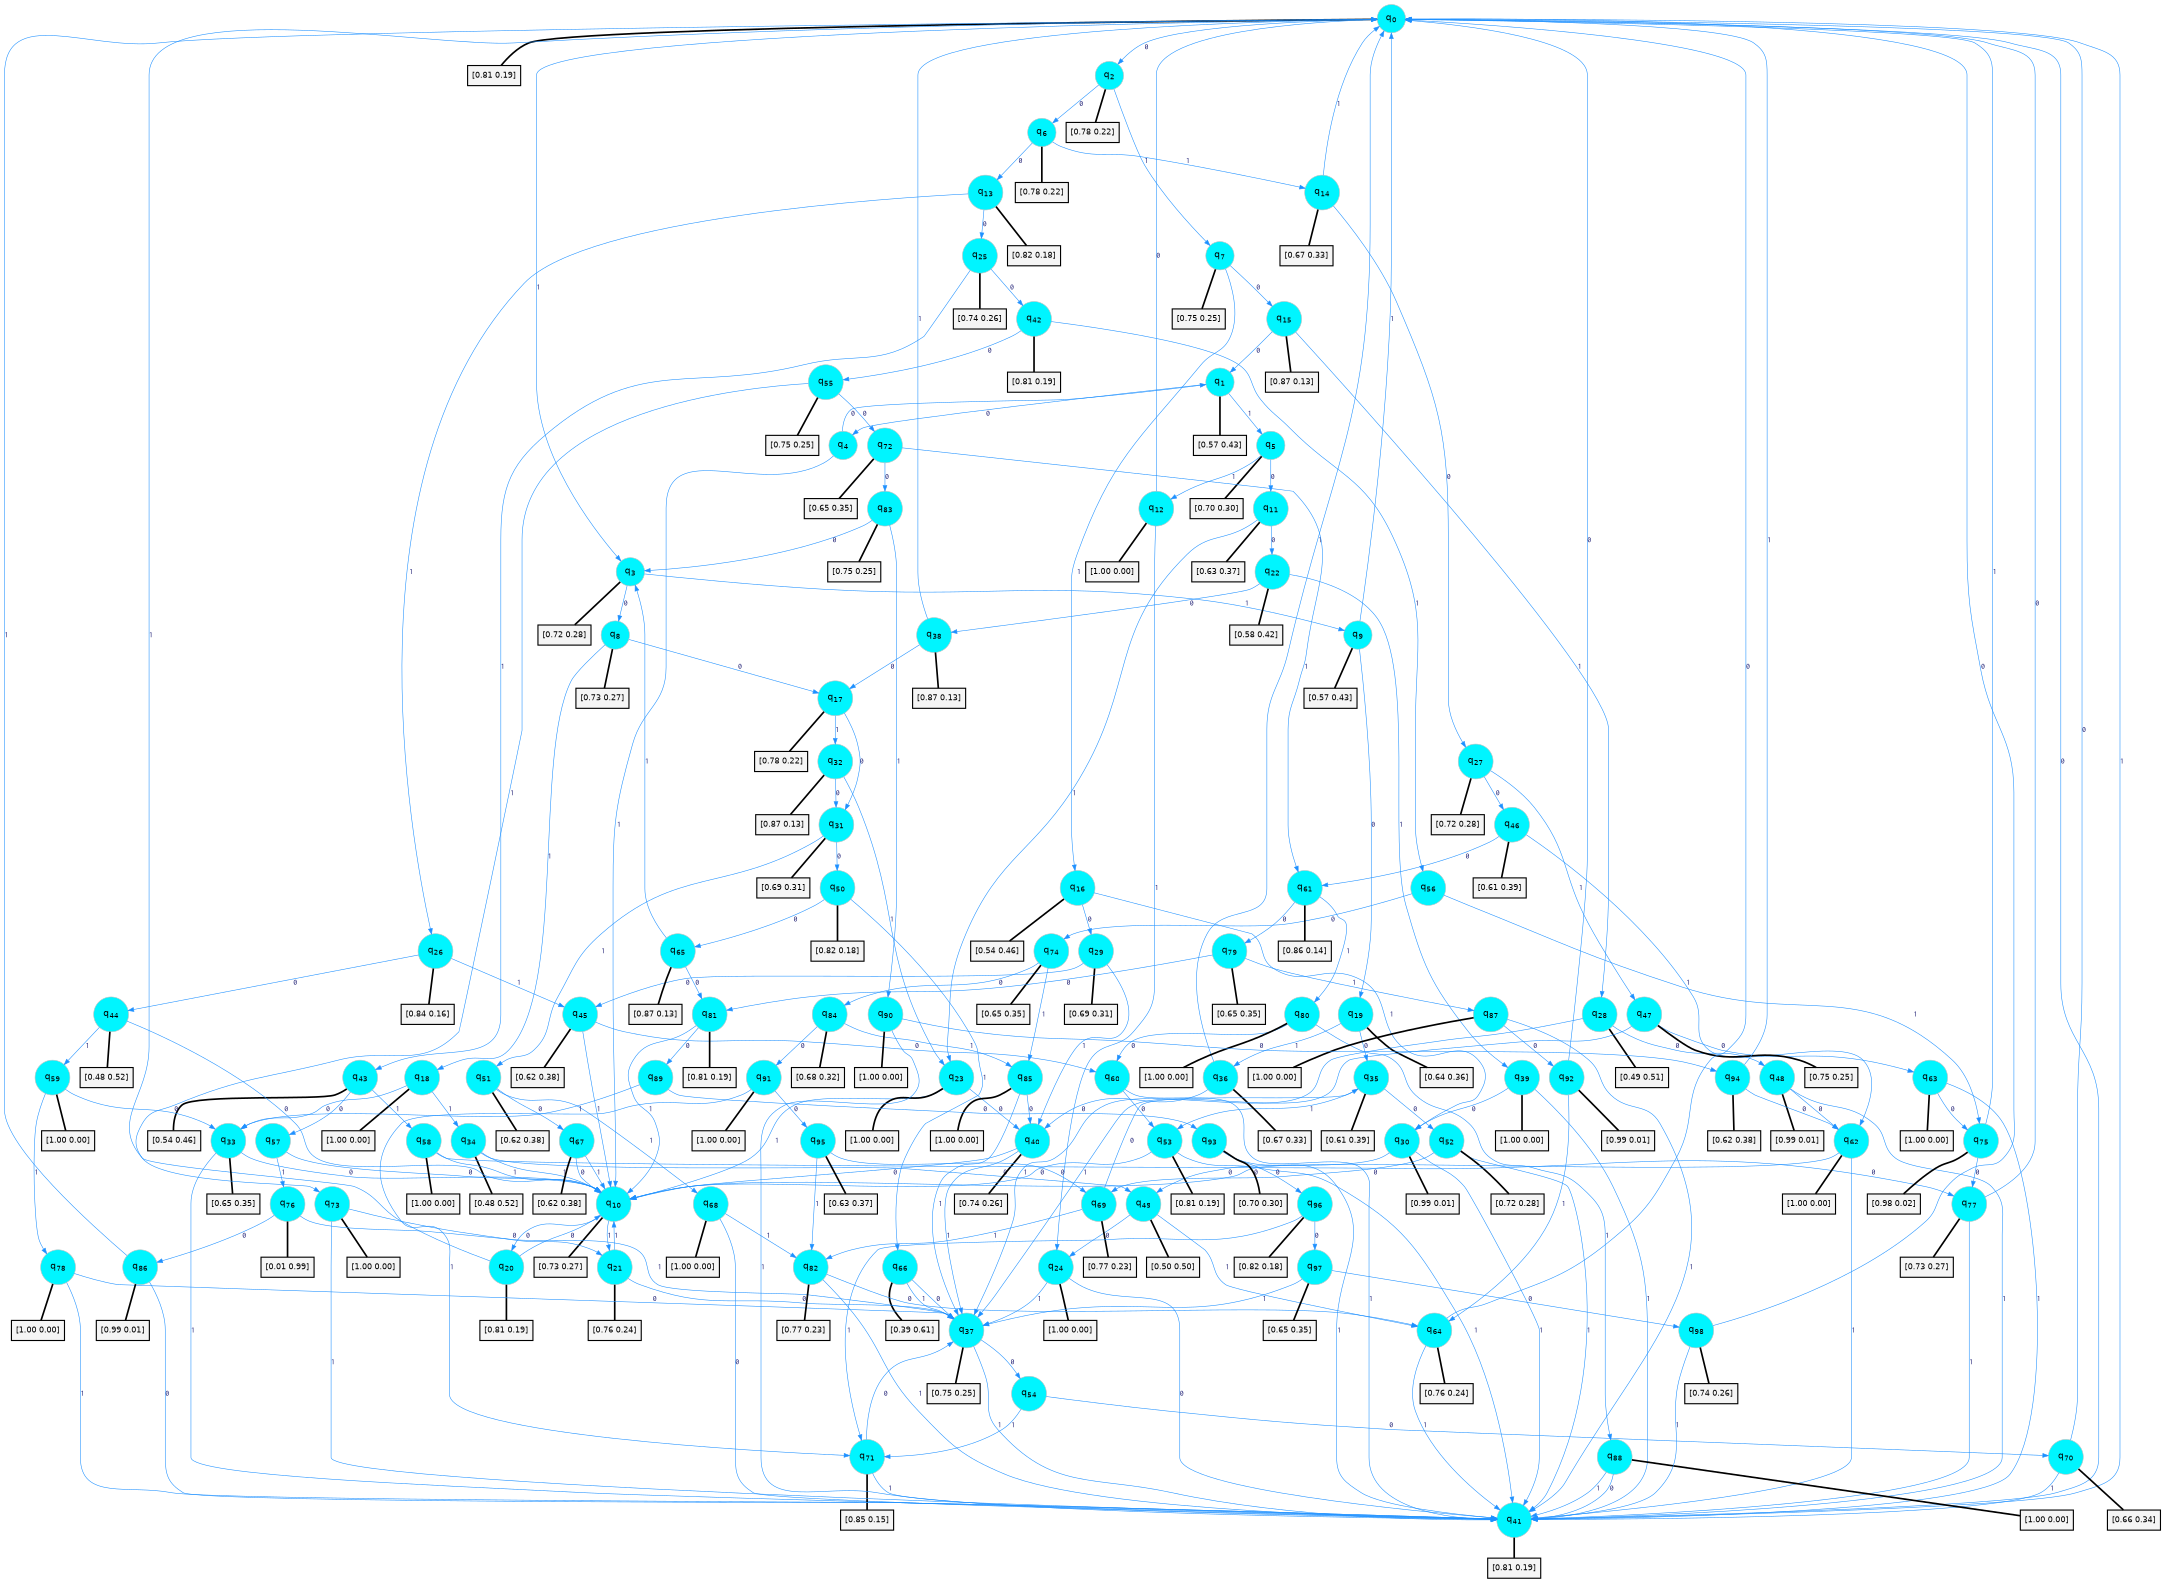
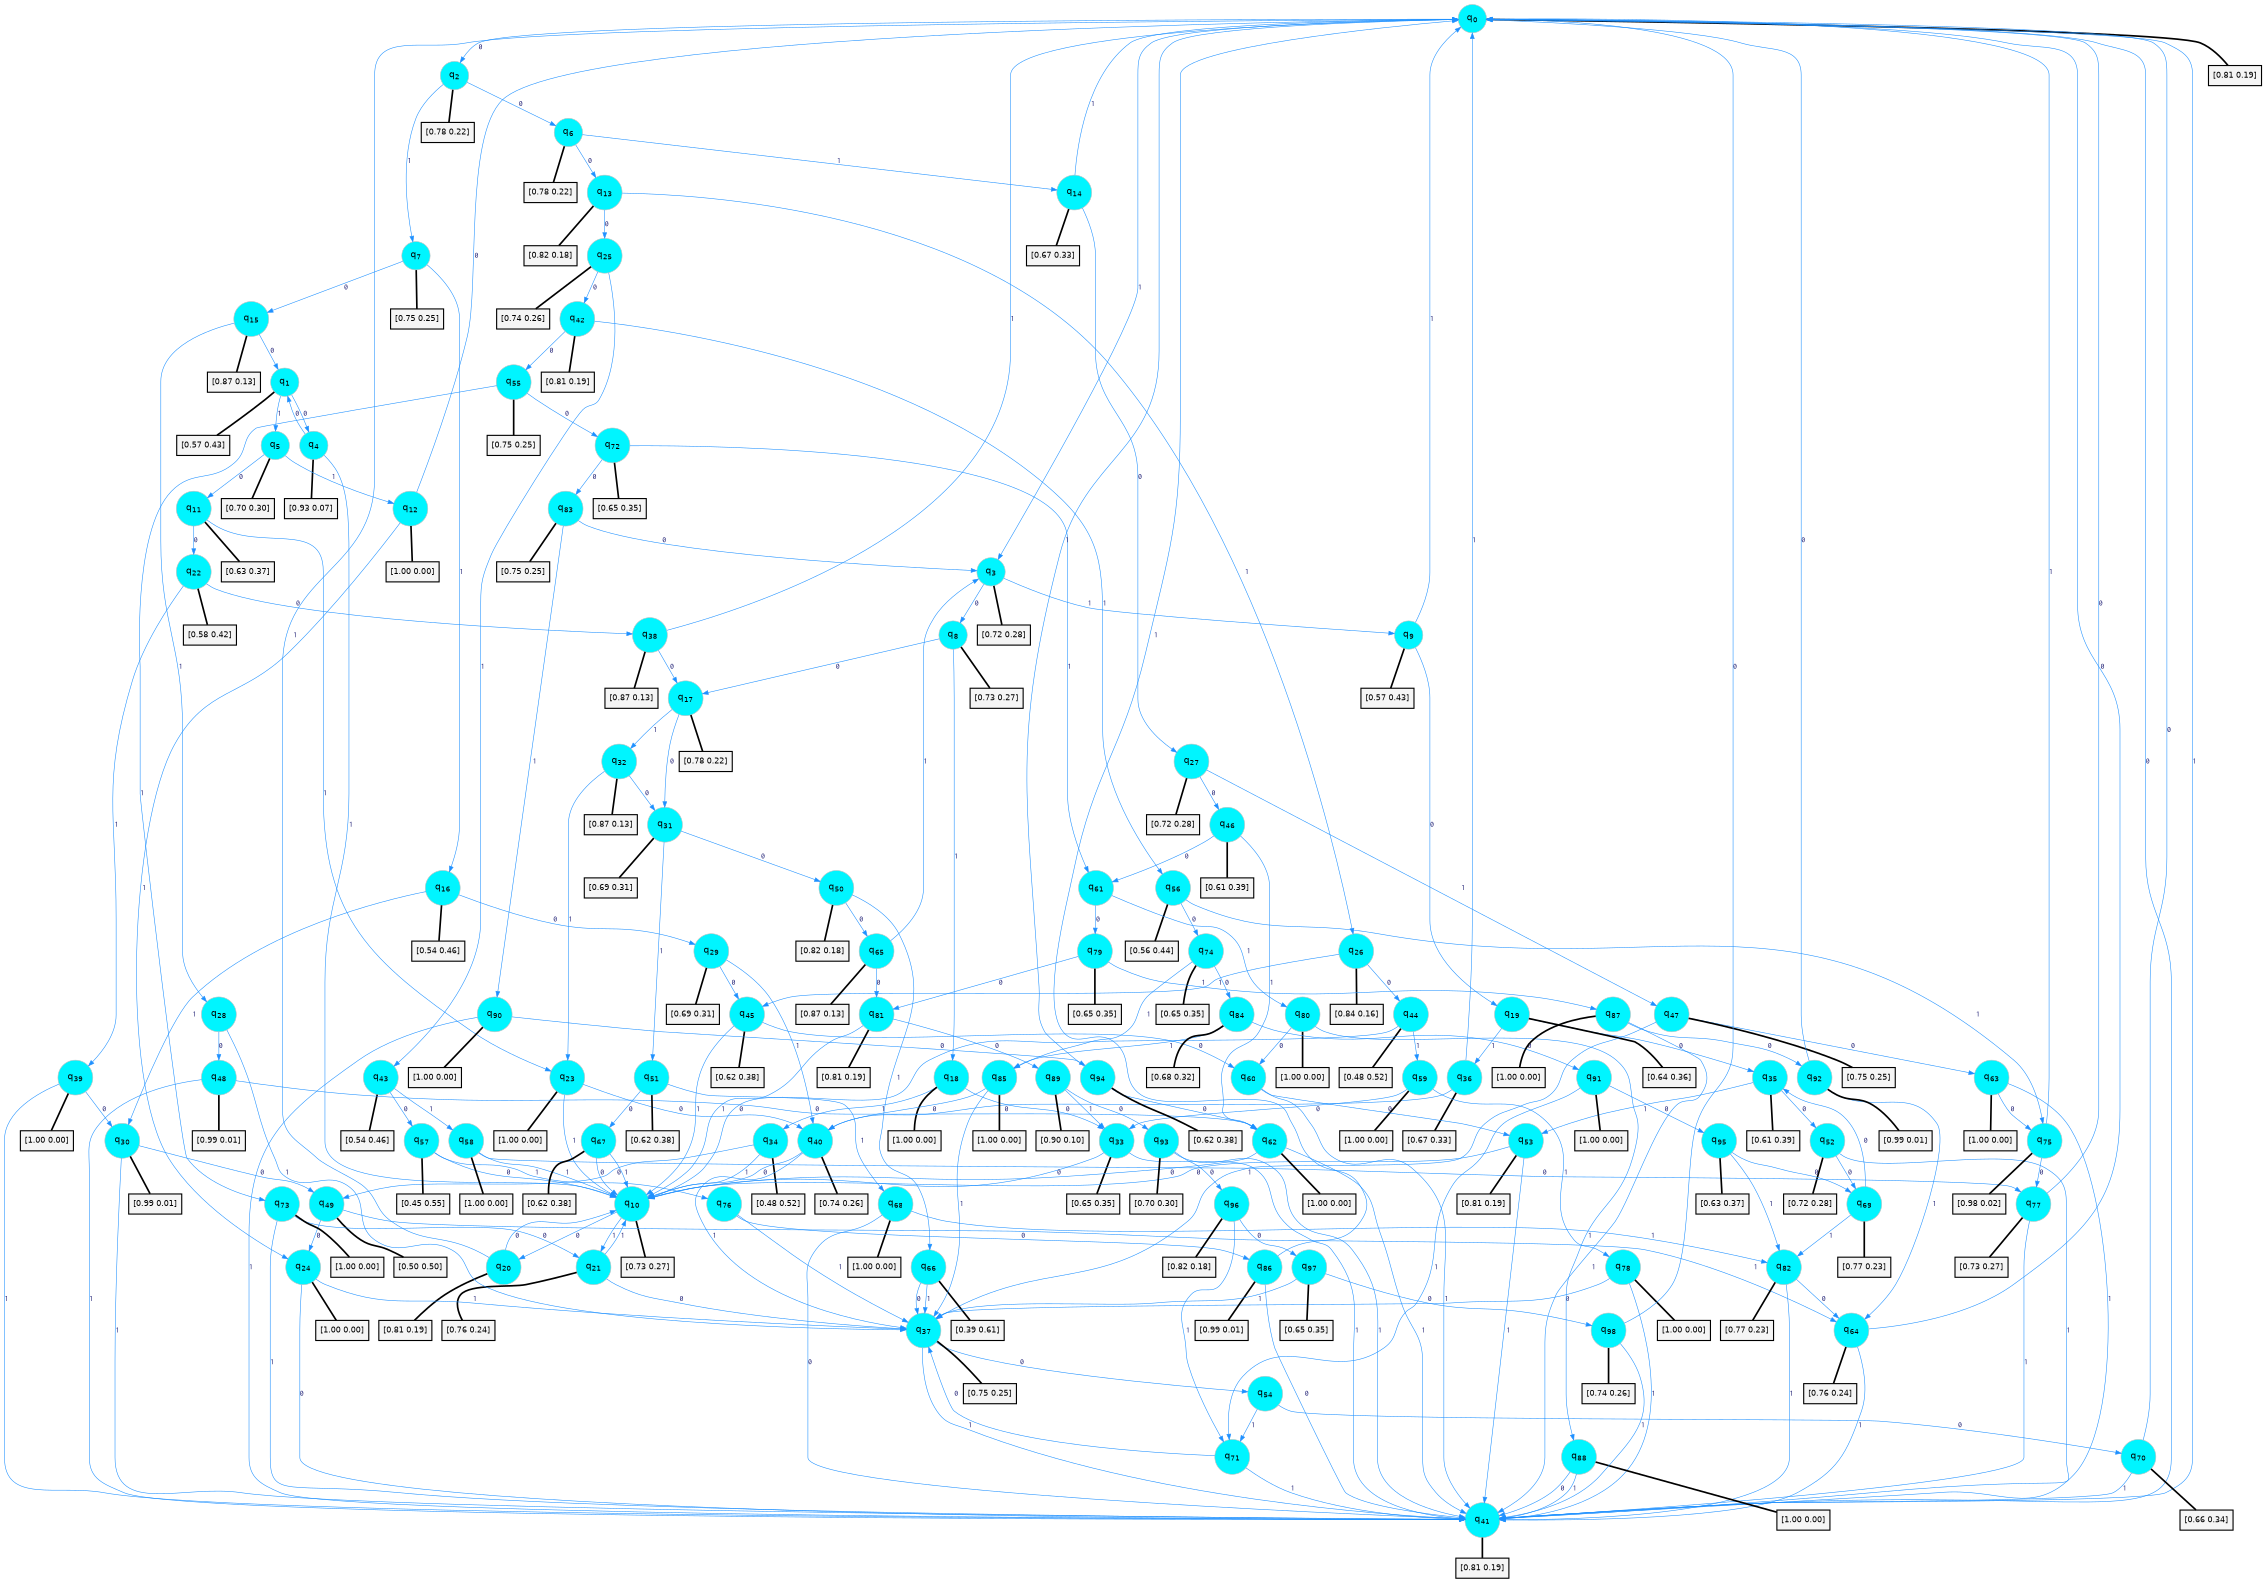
none -> (311, 509)
none -> (1152, 951)
(1305, 951) -> none
(1642, 1078) -> none
none -> (1063, 1141)
none -> (423, 1204)
(288, 1267) -> none
(867, 1520) -> none
